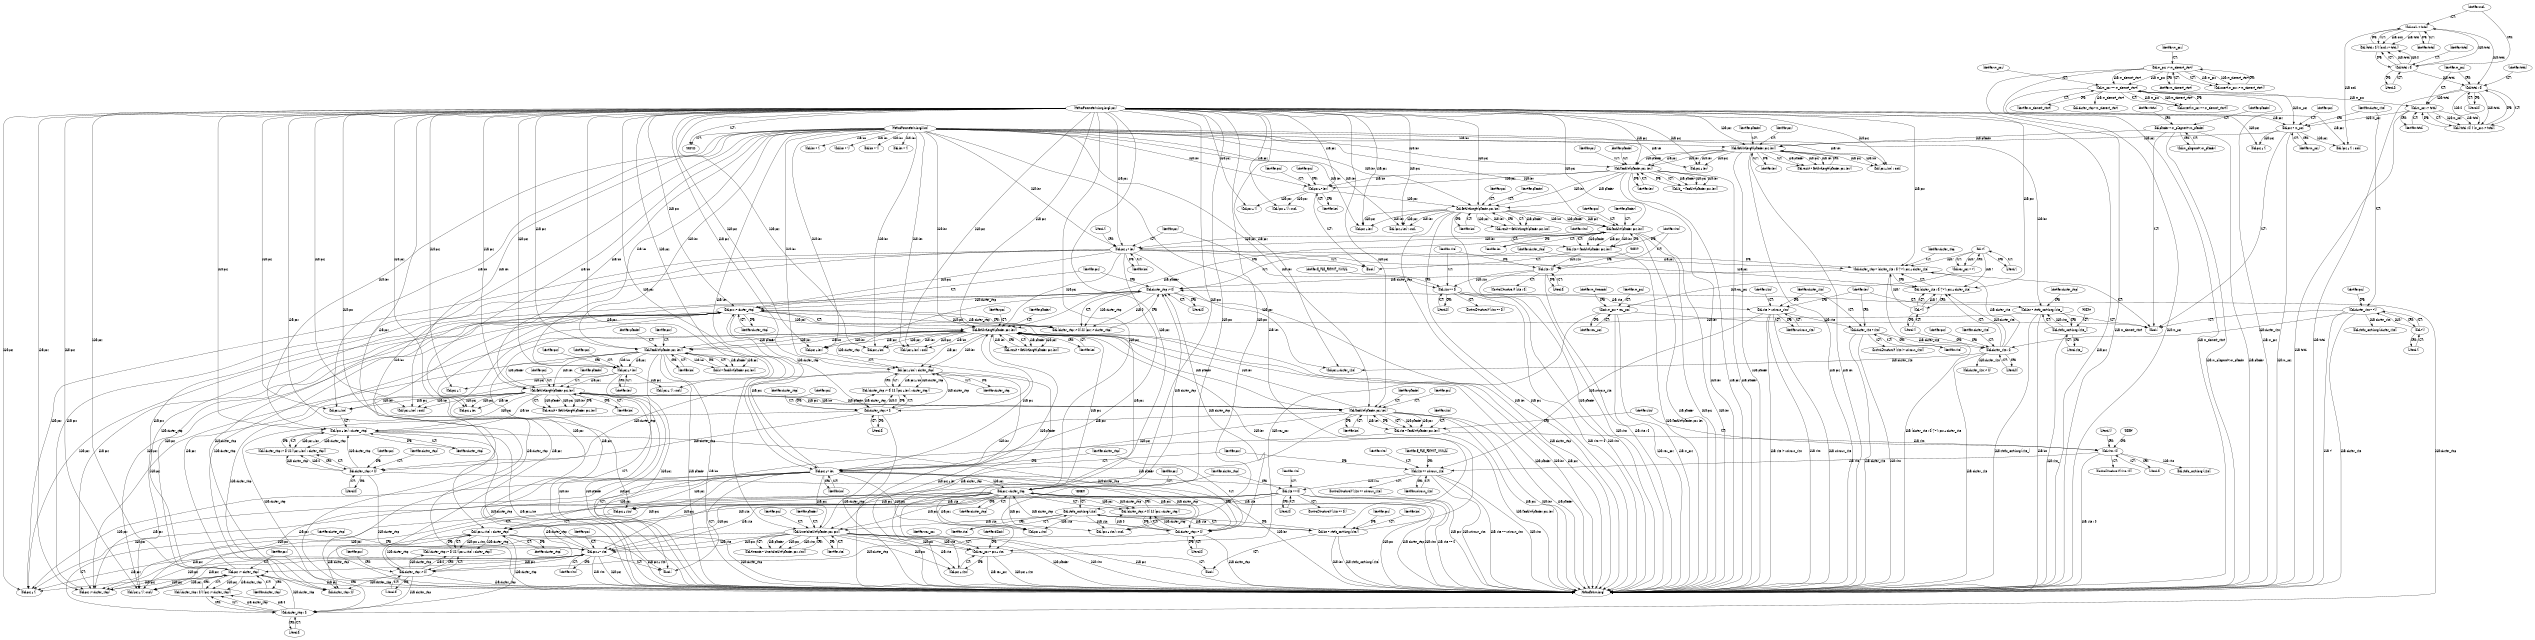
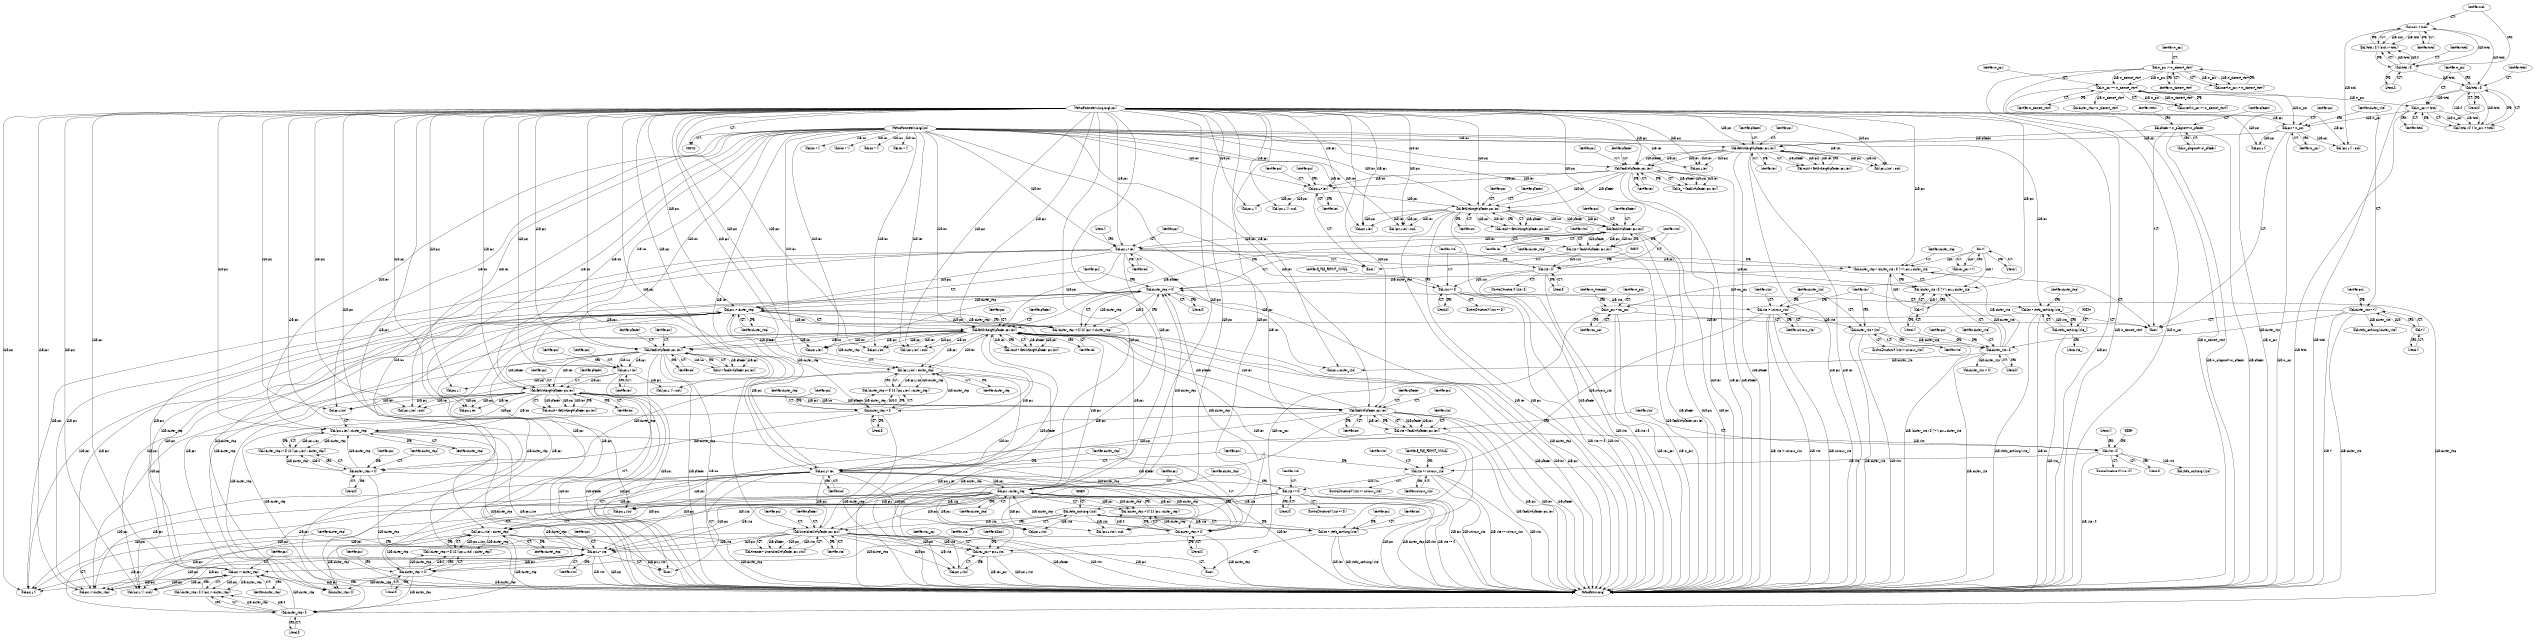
(1615, 310) -> (1615, 310)
(2066, 342) -> none
(820, 542) -> (820, 542)
